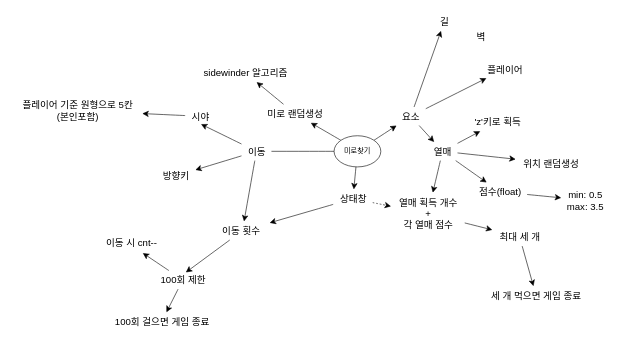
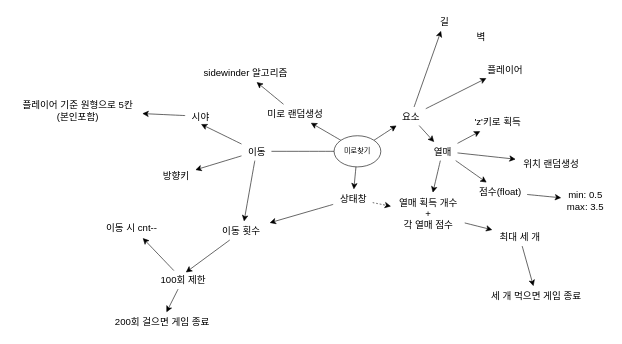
(131, 243) -> (131, 228)
(162, 322) -> (162, 322)
